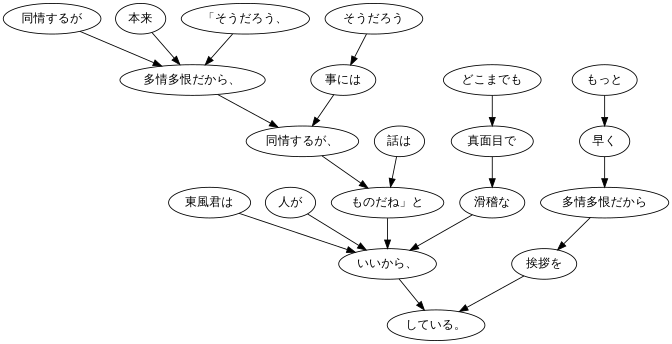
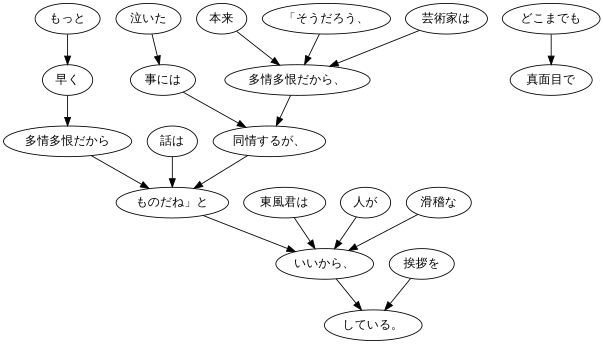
(52, 19) -> (446, 19)
(374, 19) -> (148, 19)
(492, 168) -> none
(577, 231) -> (116, 170)
